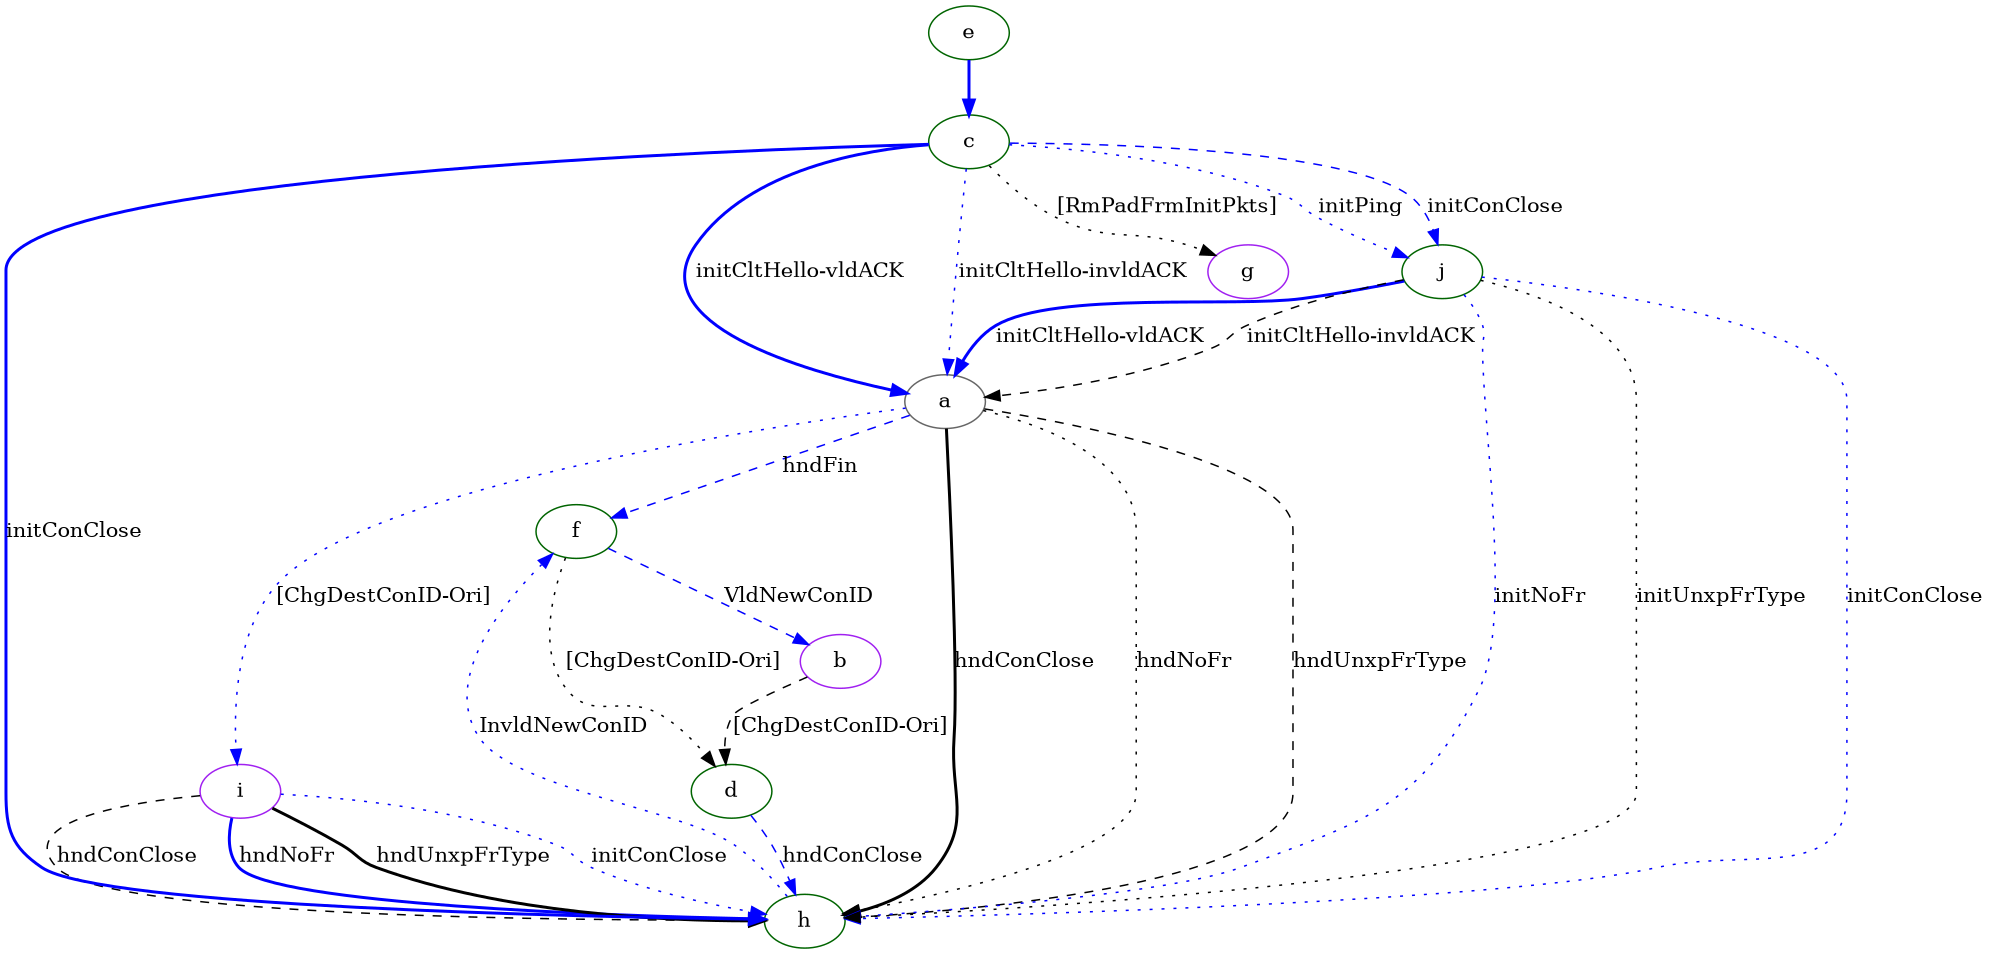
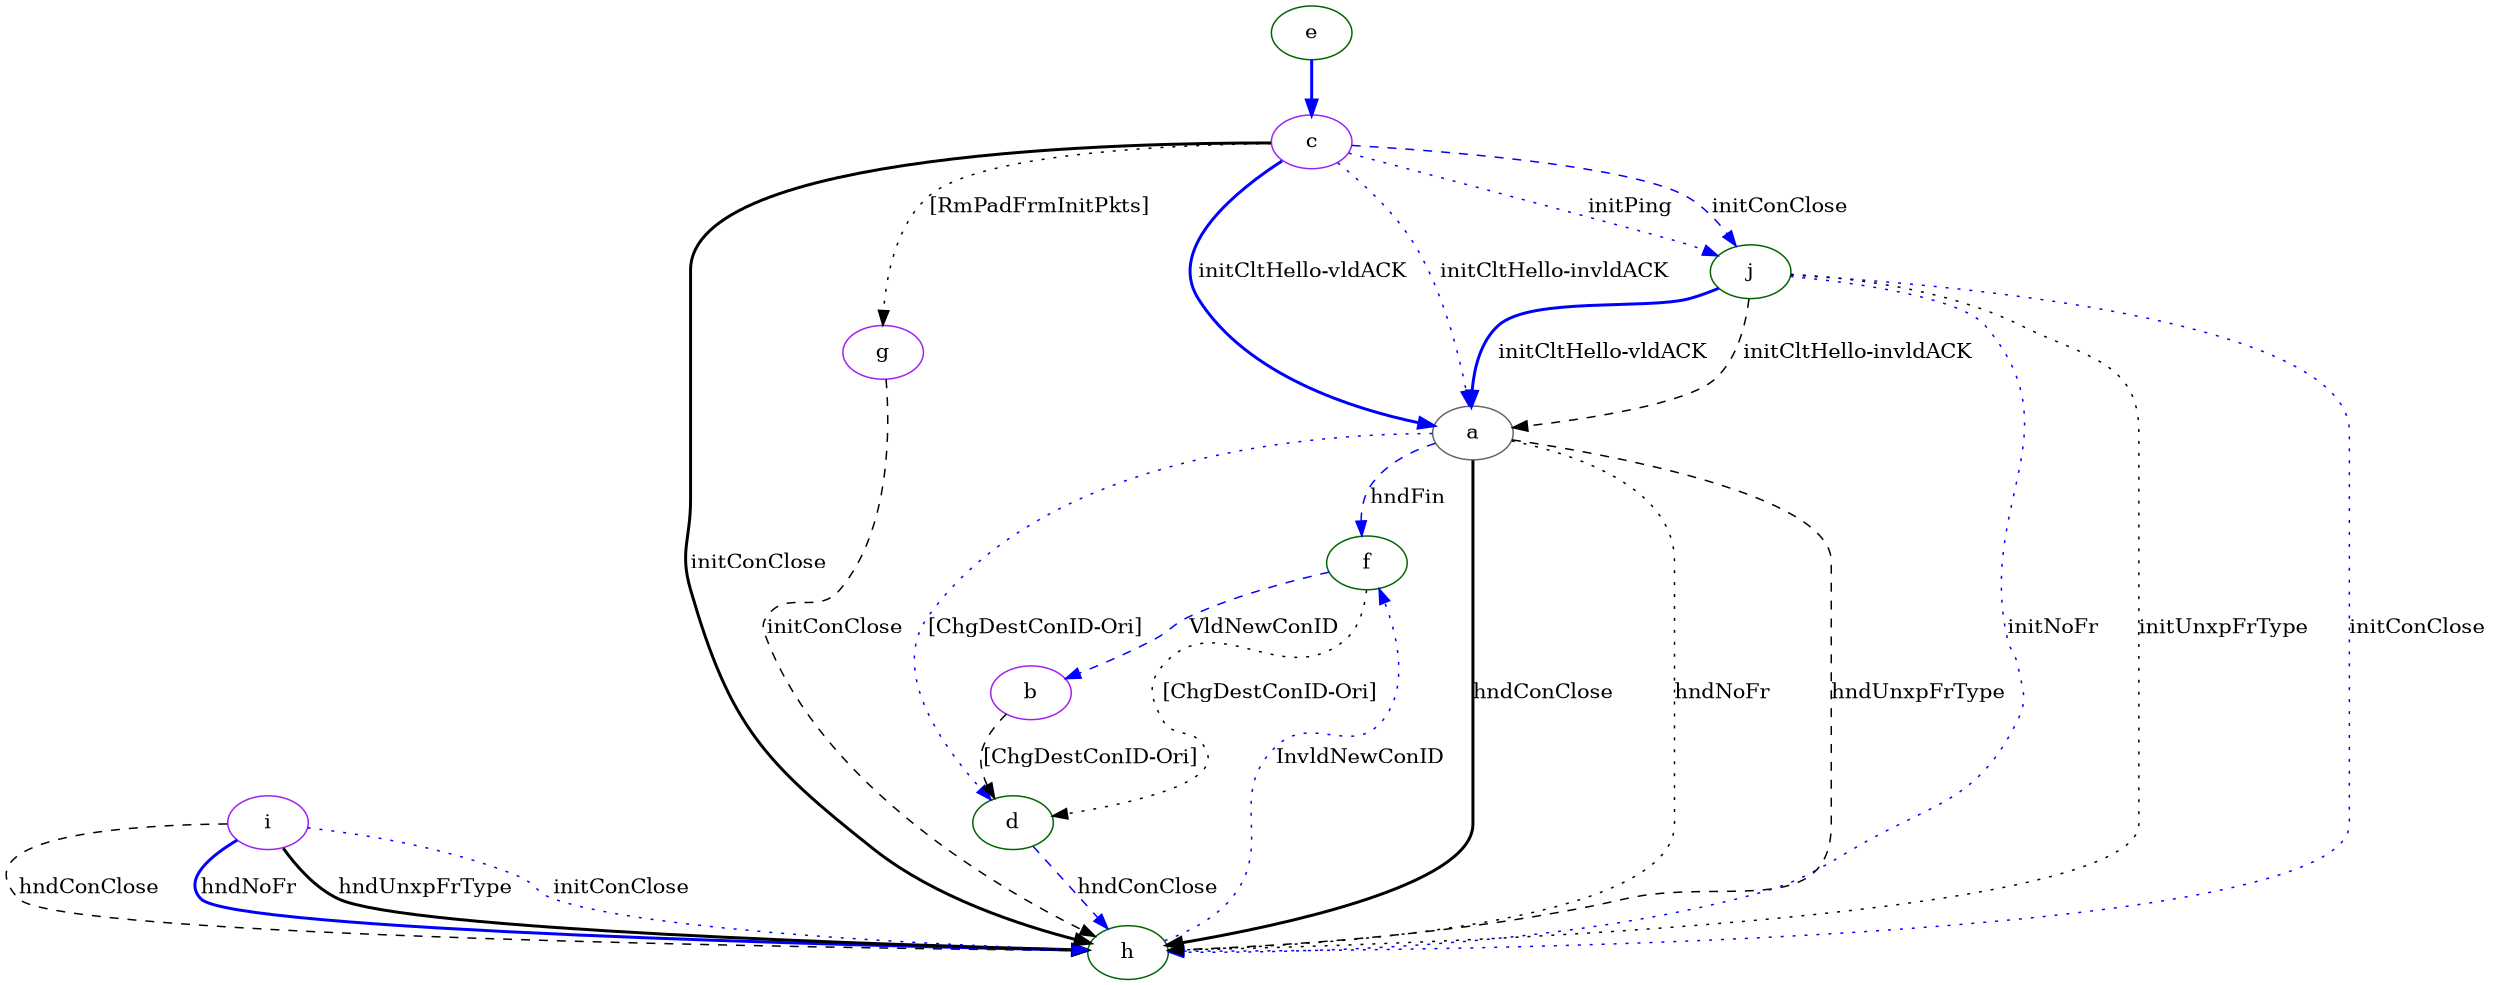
(969, 142) -> (1312, 142)
(6, 459) -> (691, 395)
(497, 486) -> (1068, 506)
none -> (792, 689)
